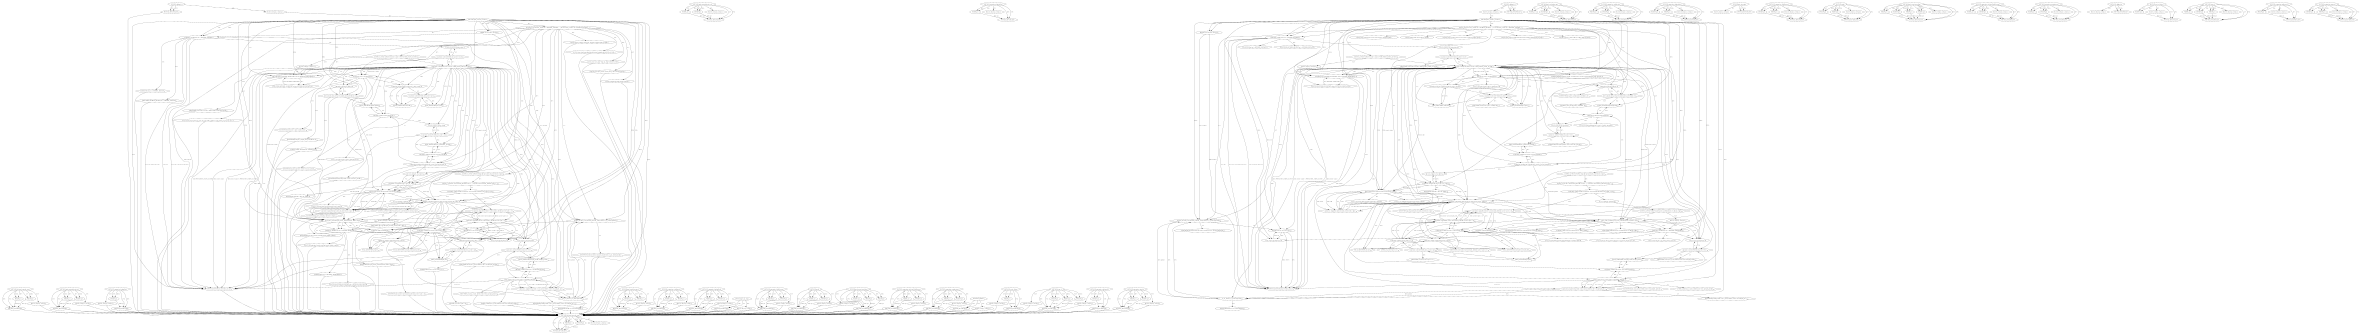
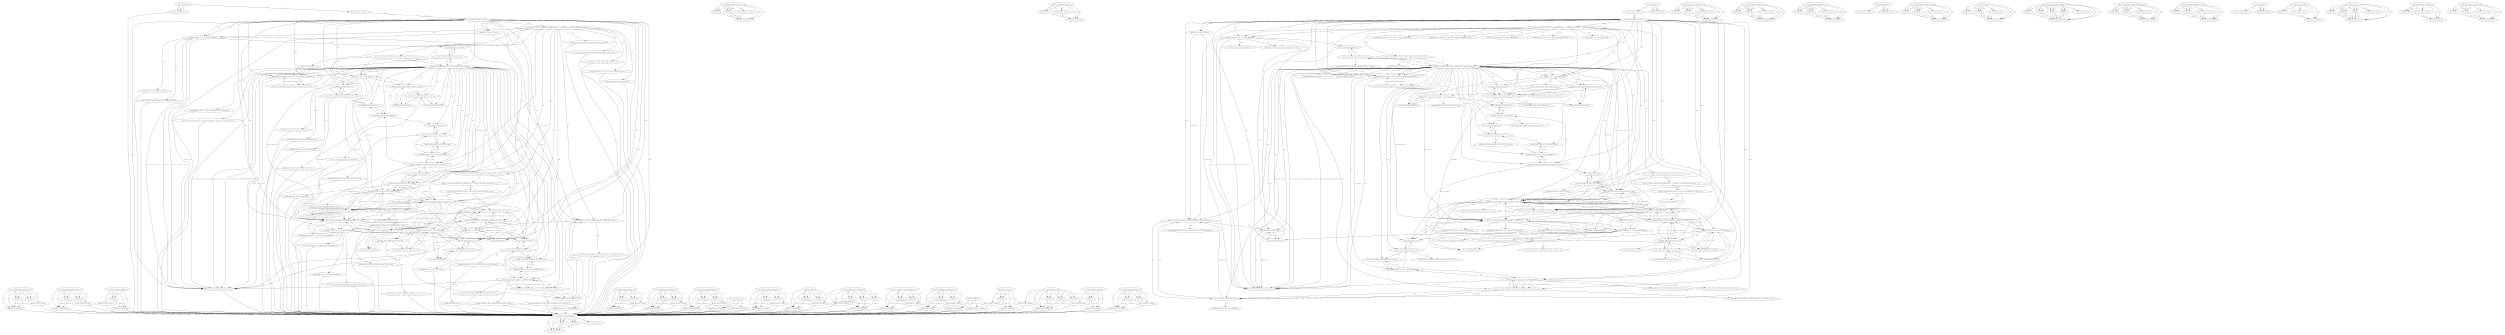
(1563, 240) -> none
